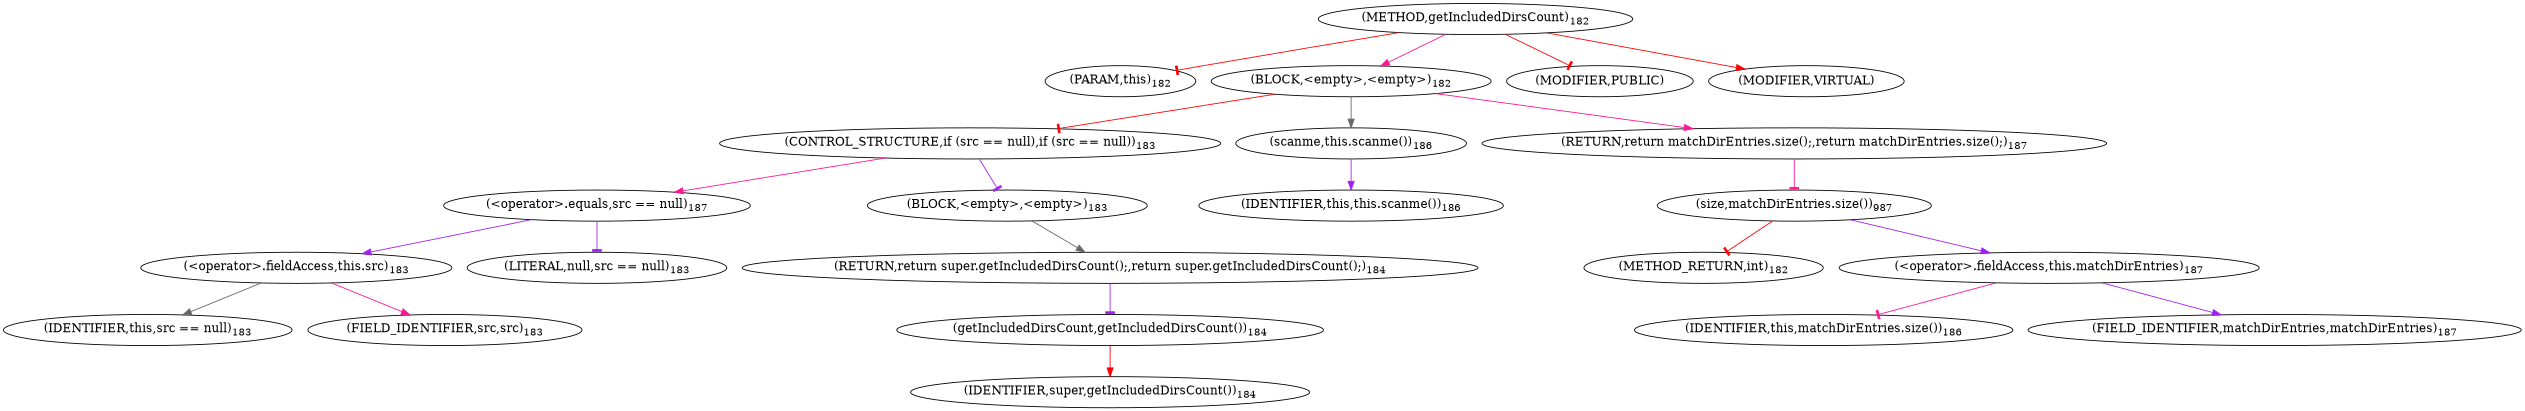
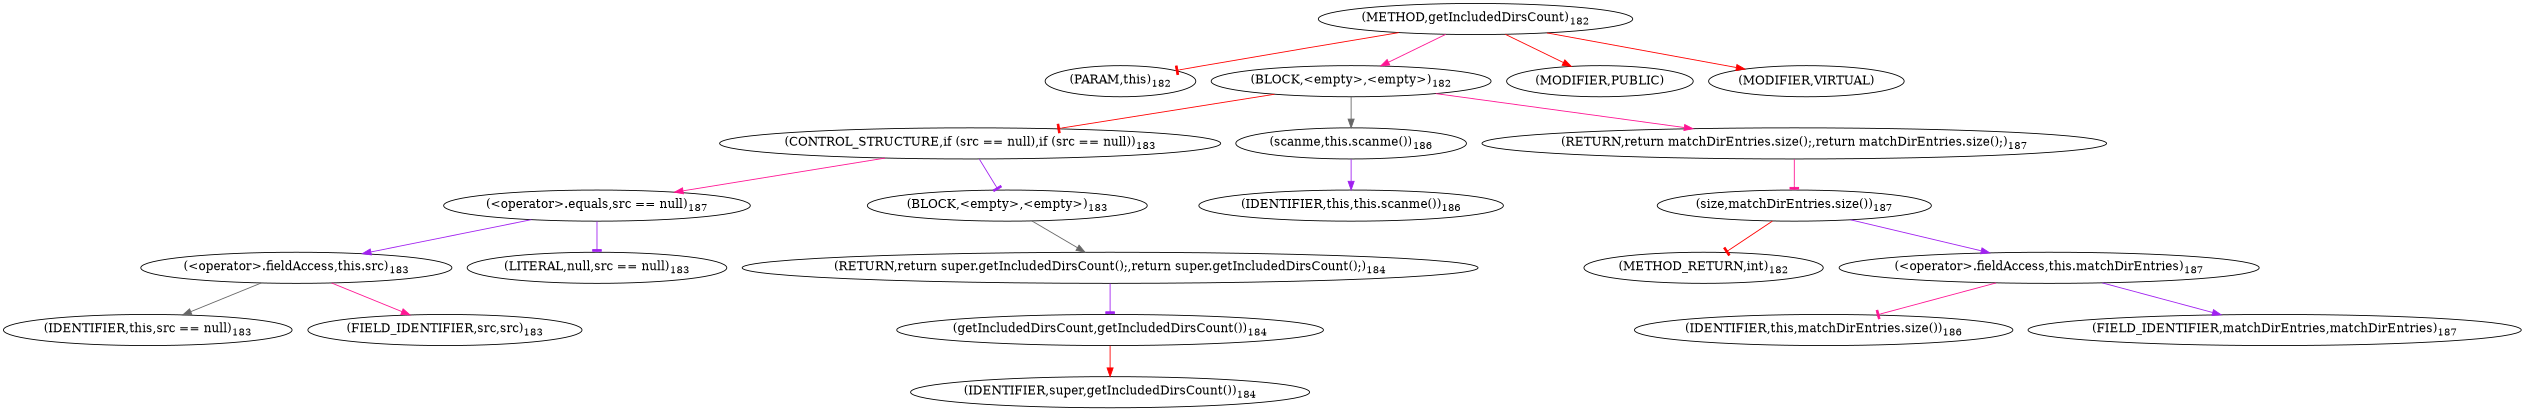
(1536, 49) -> (1536, 49)
(1883, 204) -> (1883, 204)
